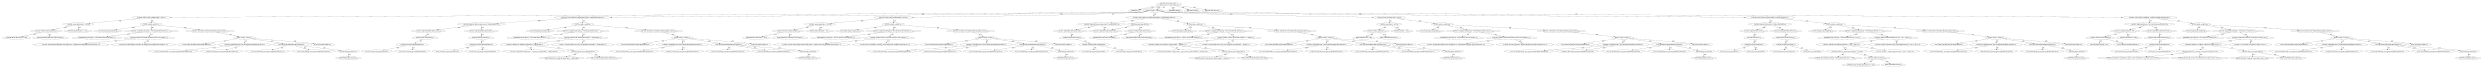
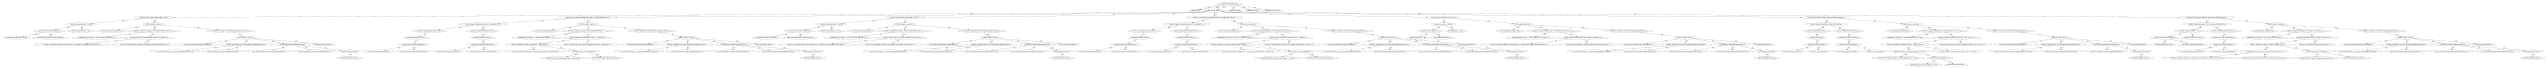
(1123, 28) -> (1187, 34)
